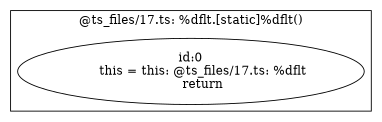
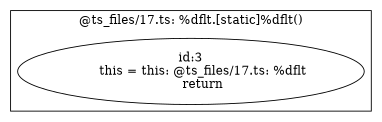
(191, 71) -> (191, 71)
